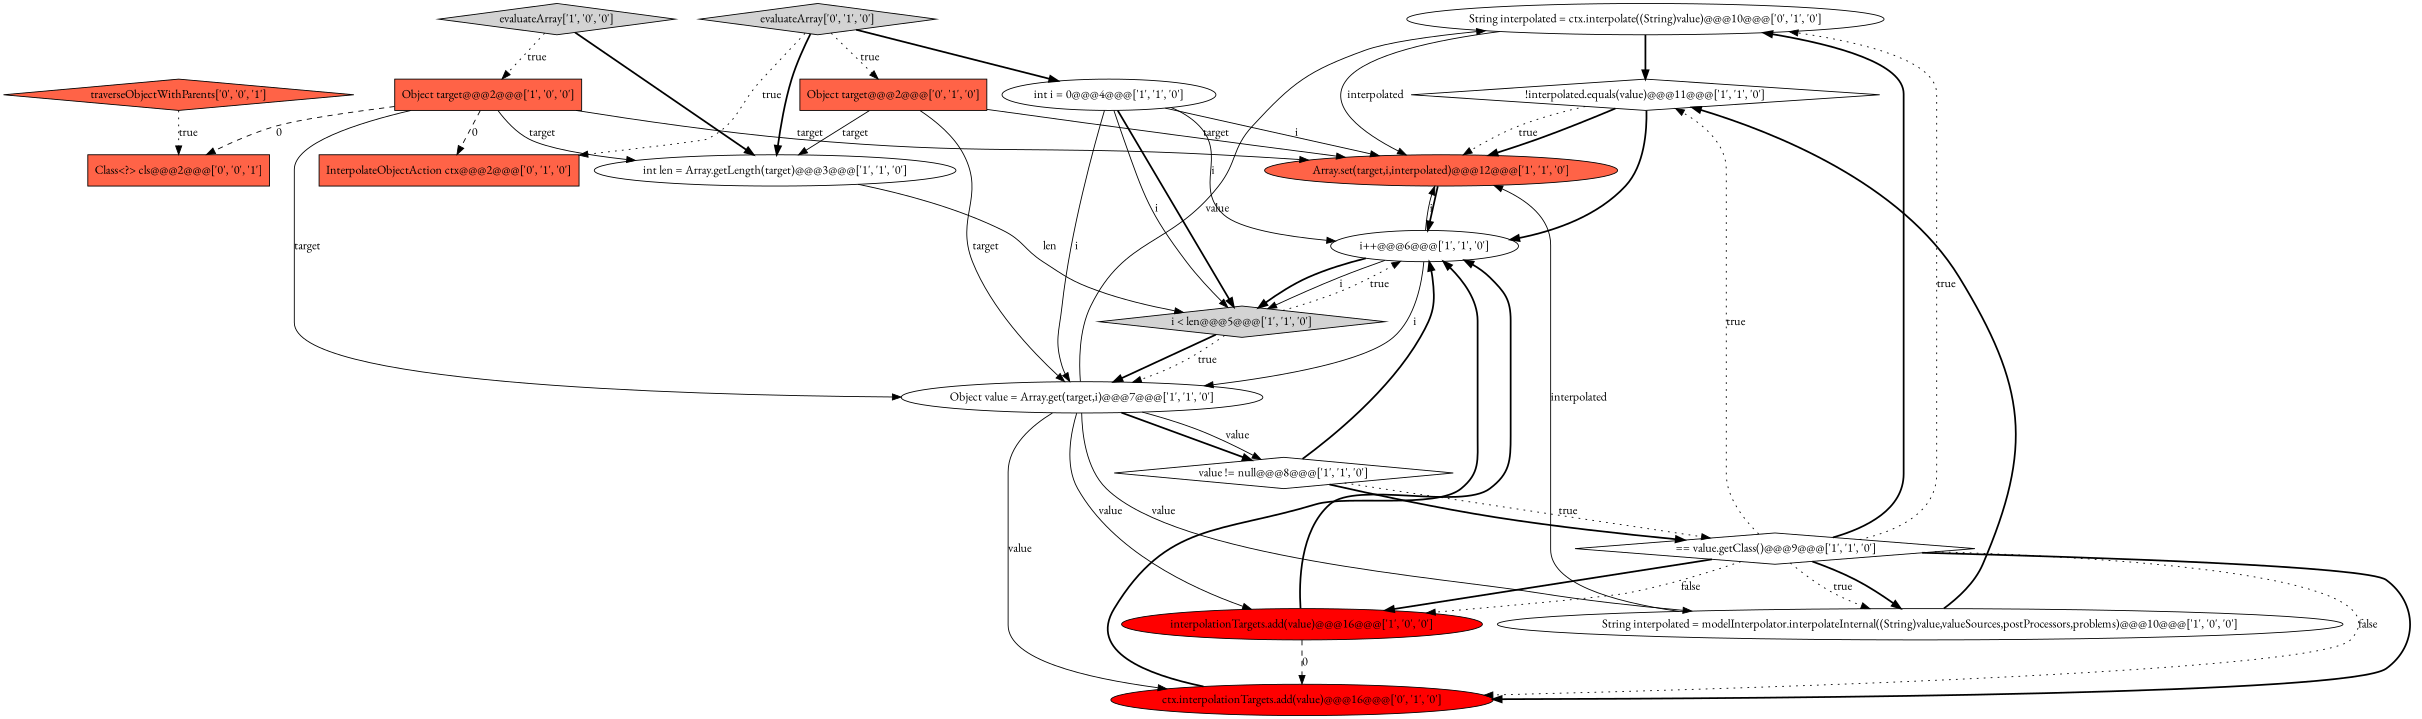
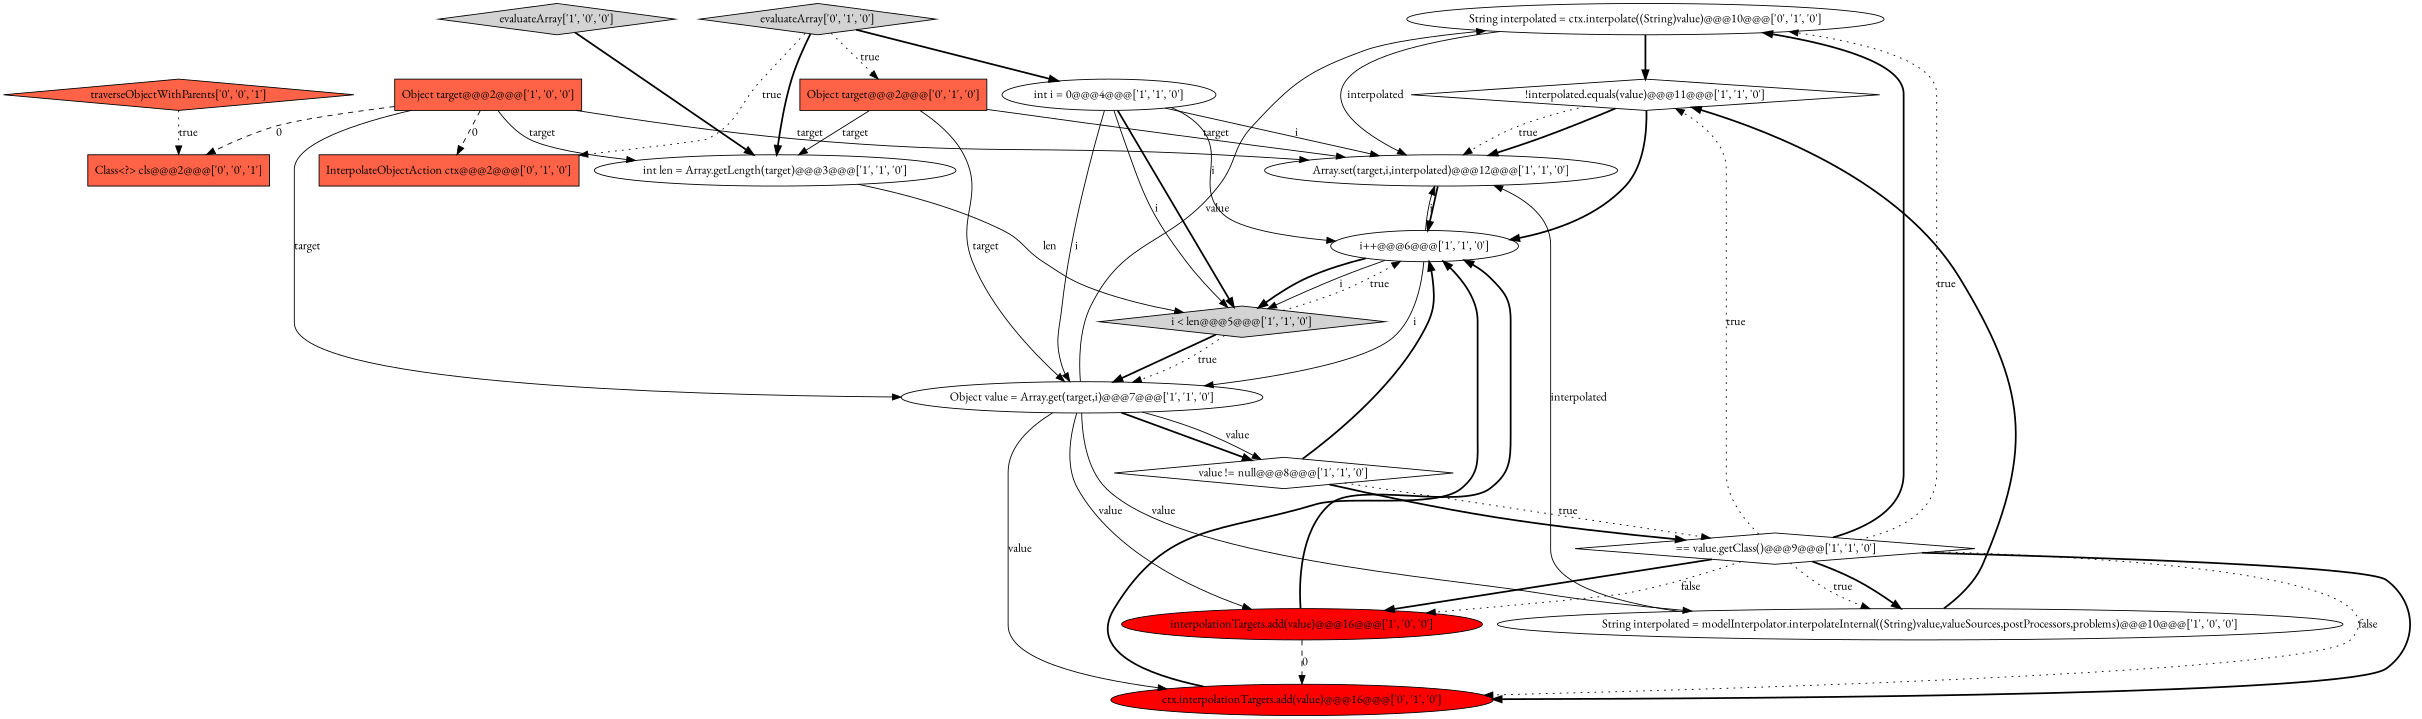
(526, 53) -> none
(1441, 170) -> (1441, 170)
